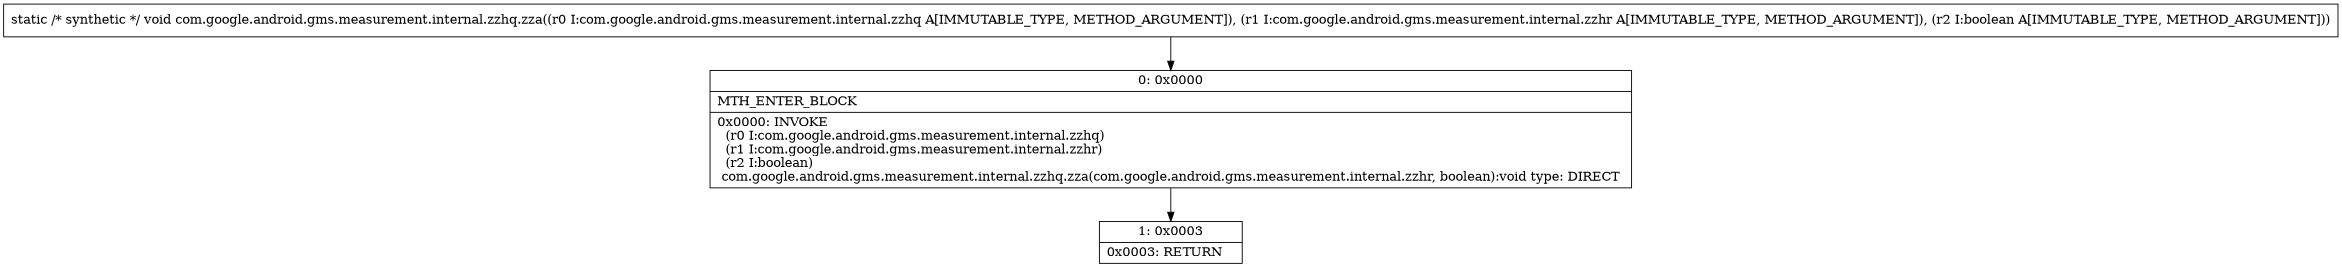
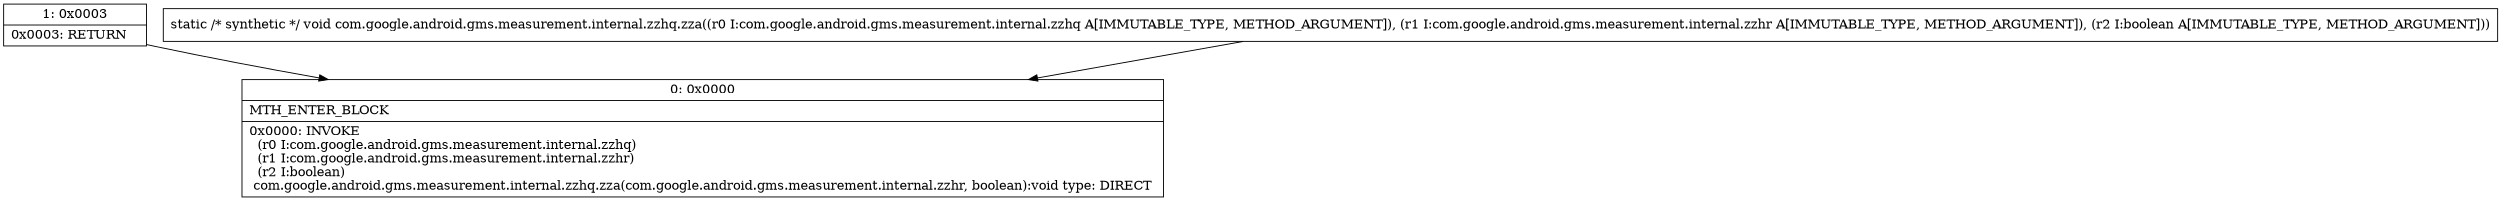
(1171, 200) -> (233, 62)
